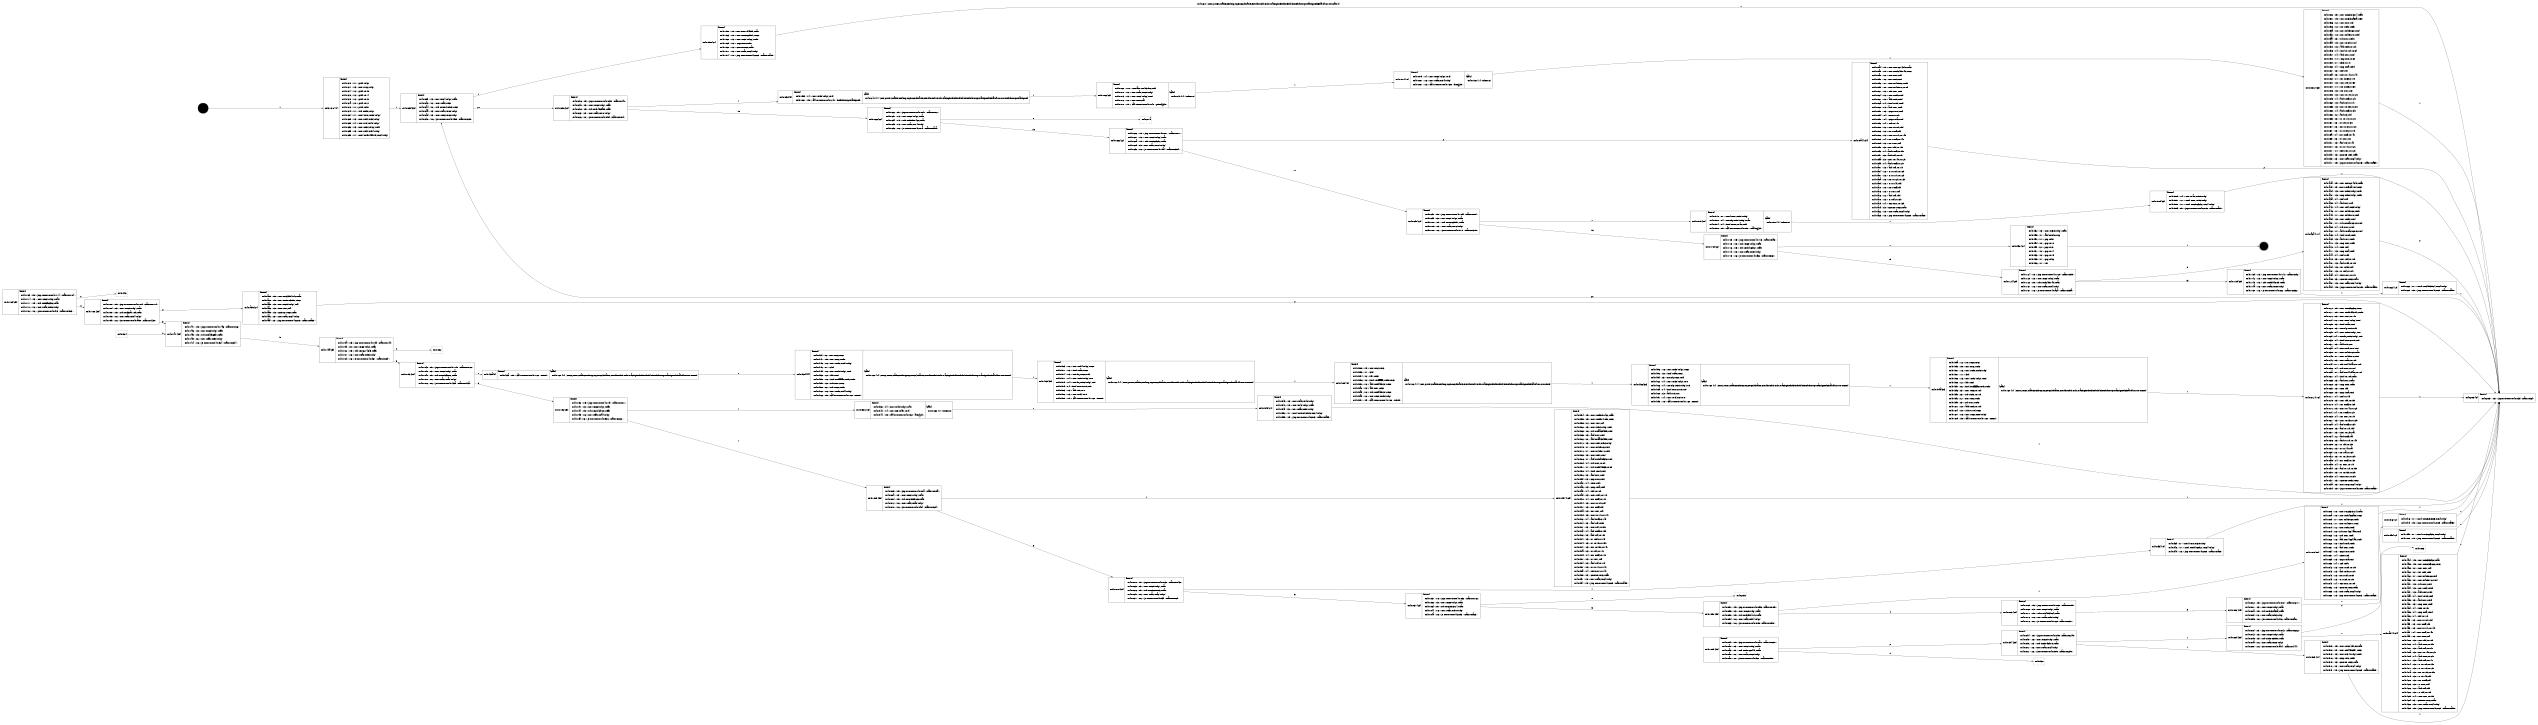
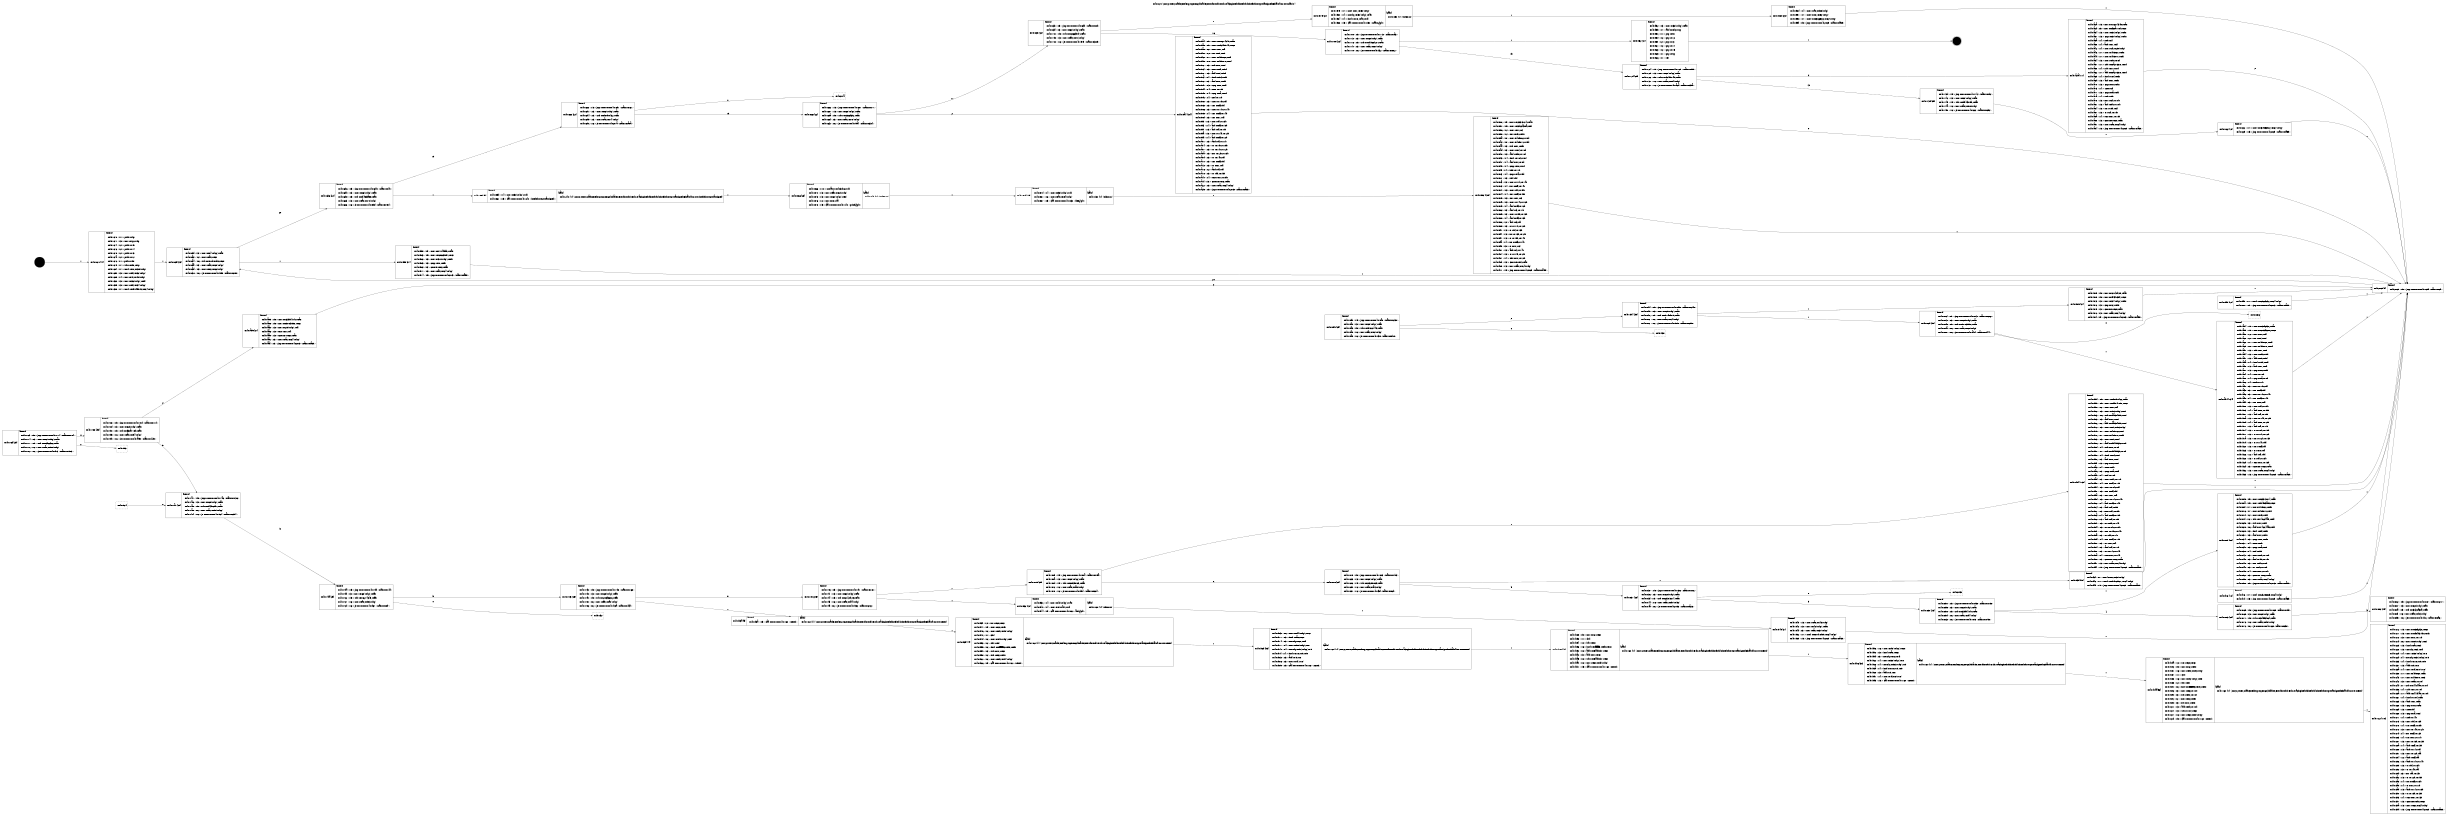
(2421, 398) -> none
(2378, 603) -> none
